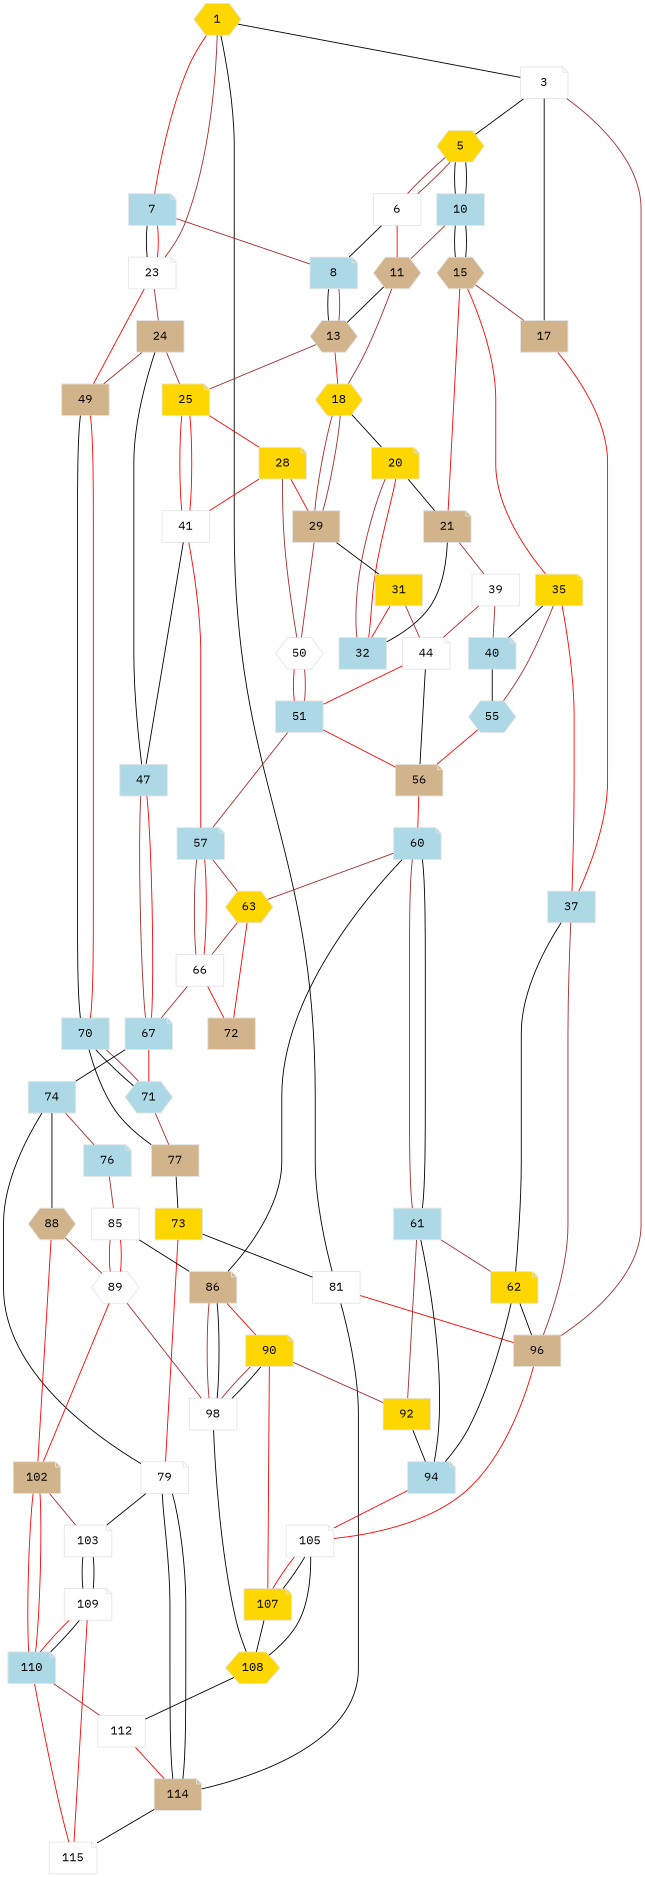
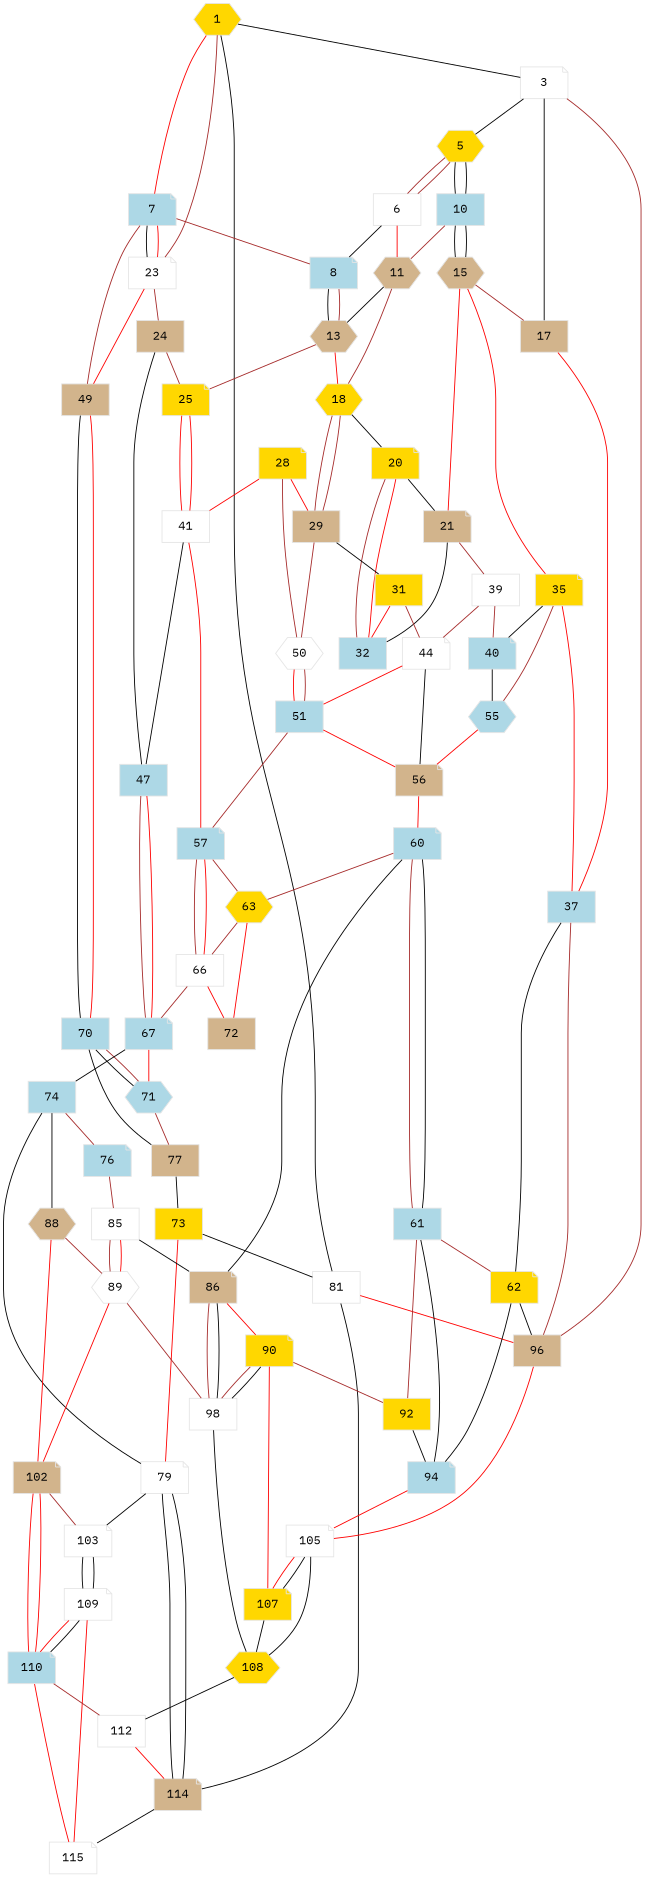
(123, 368) -> (105, 302)
(228, 428) -> none
